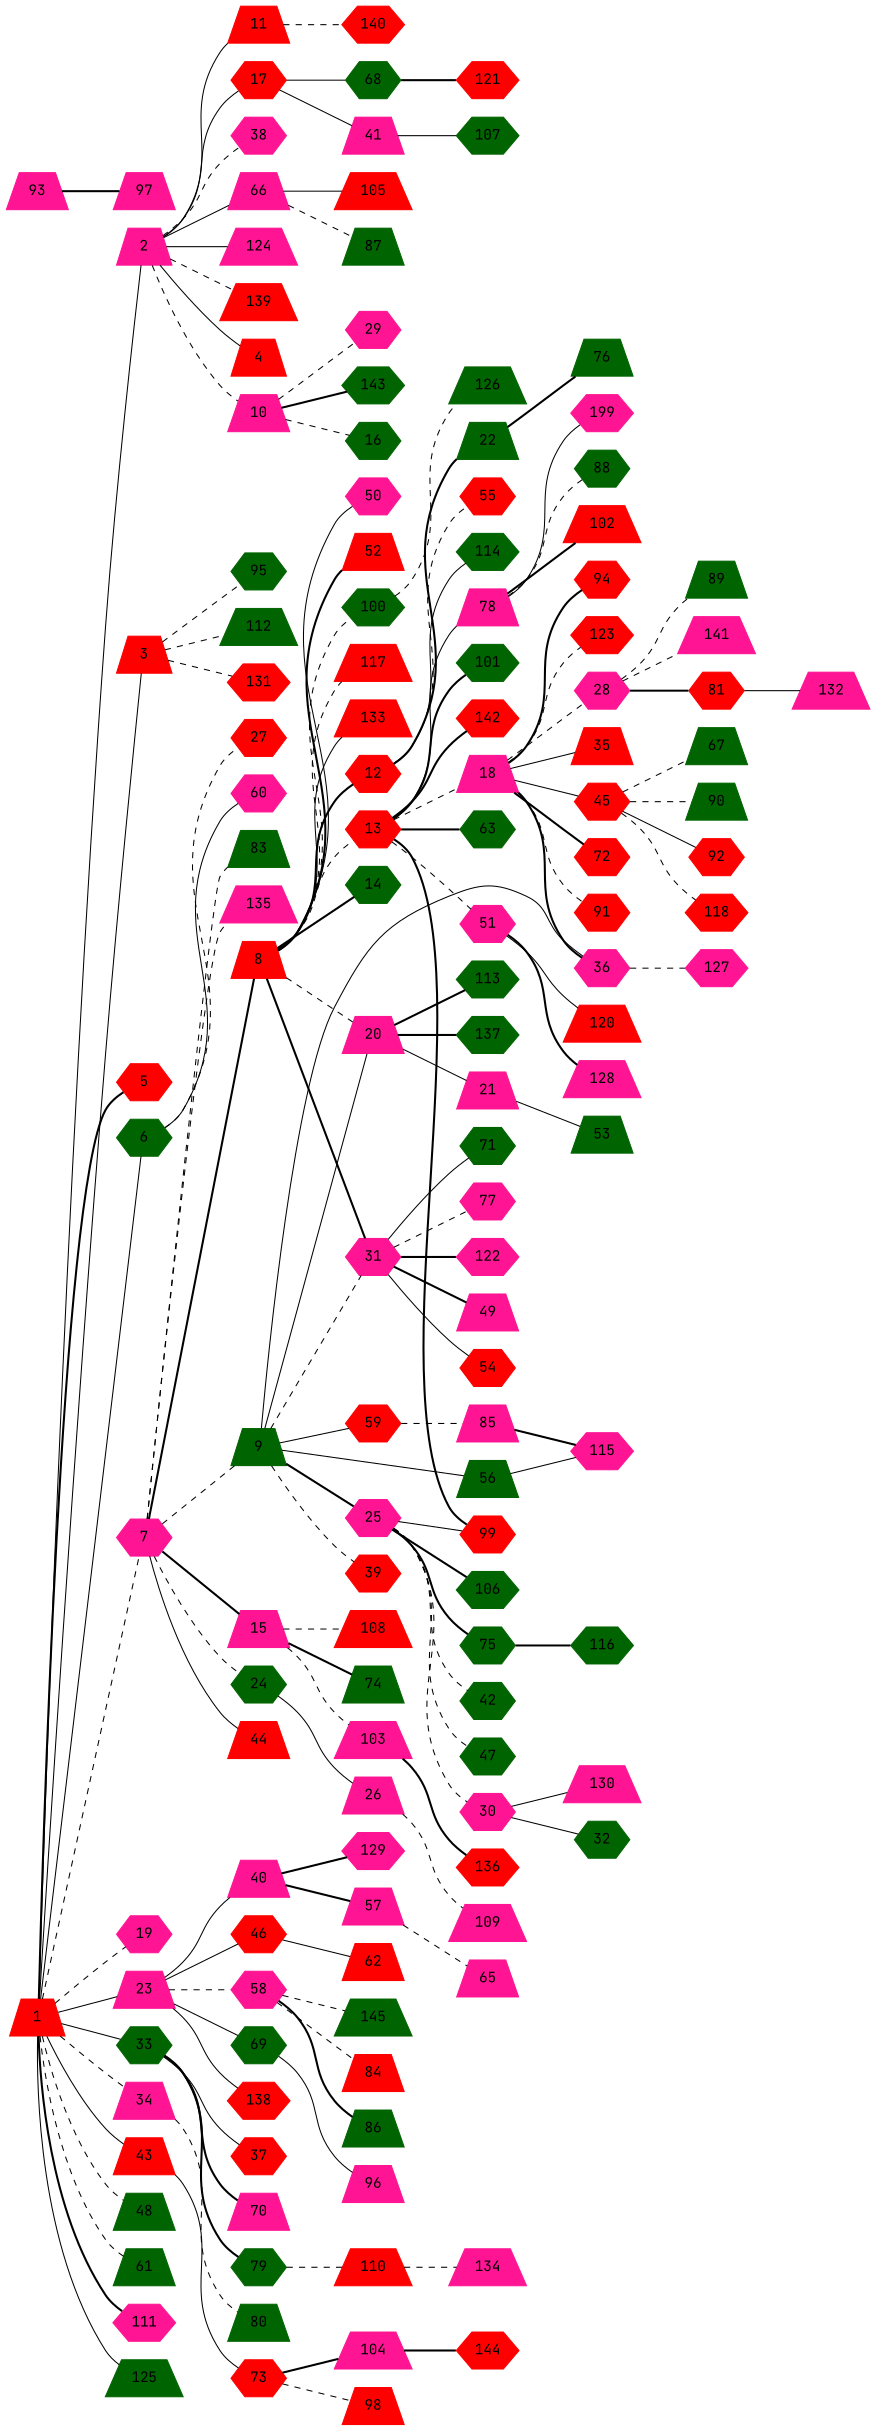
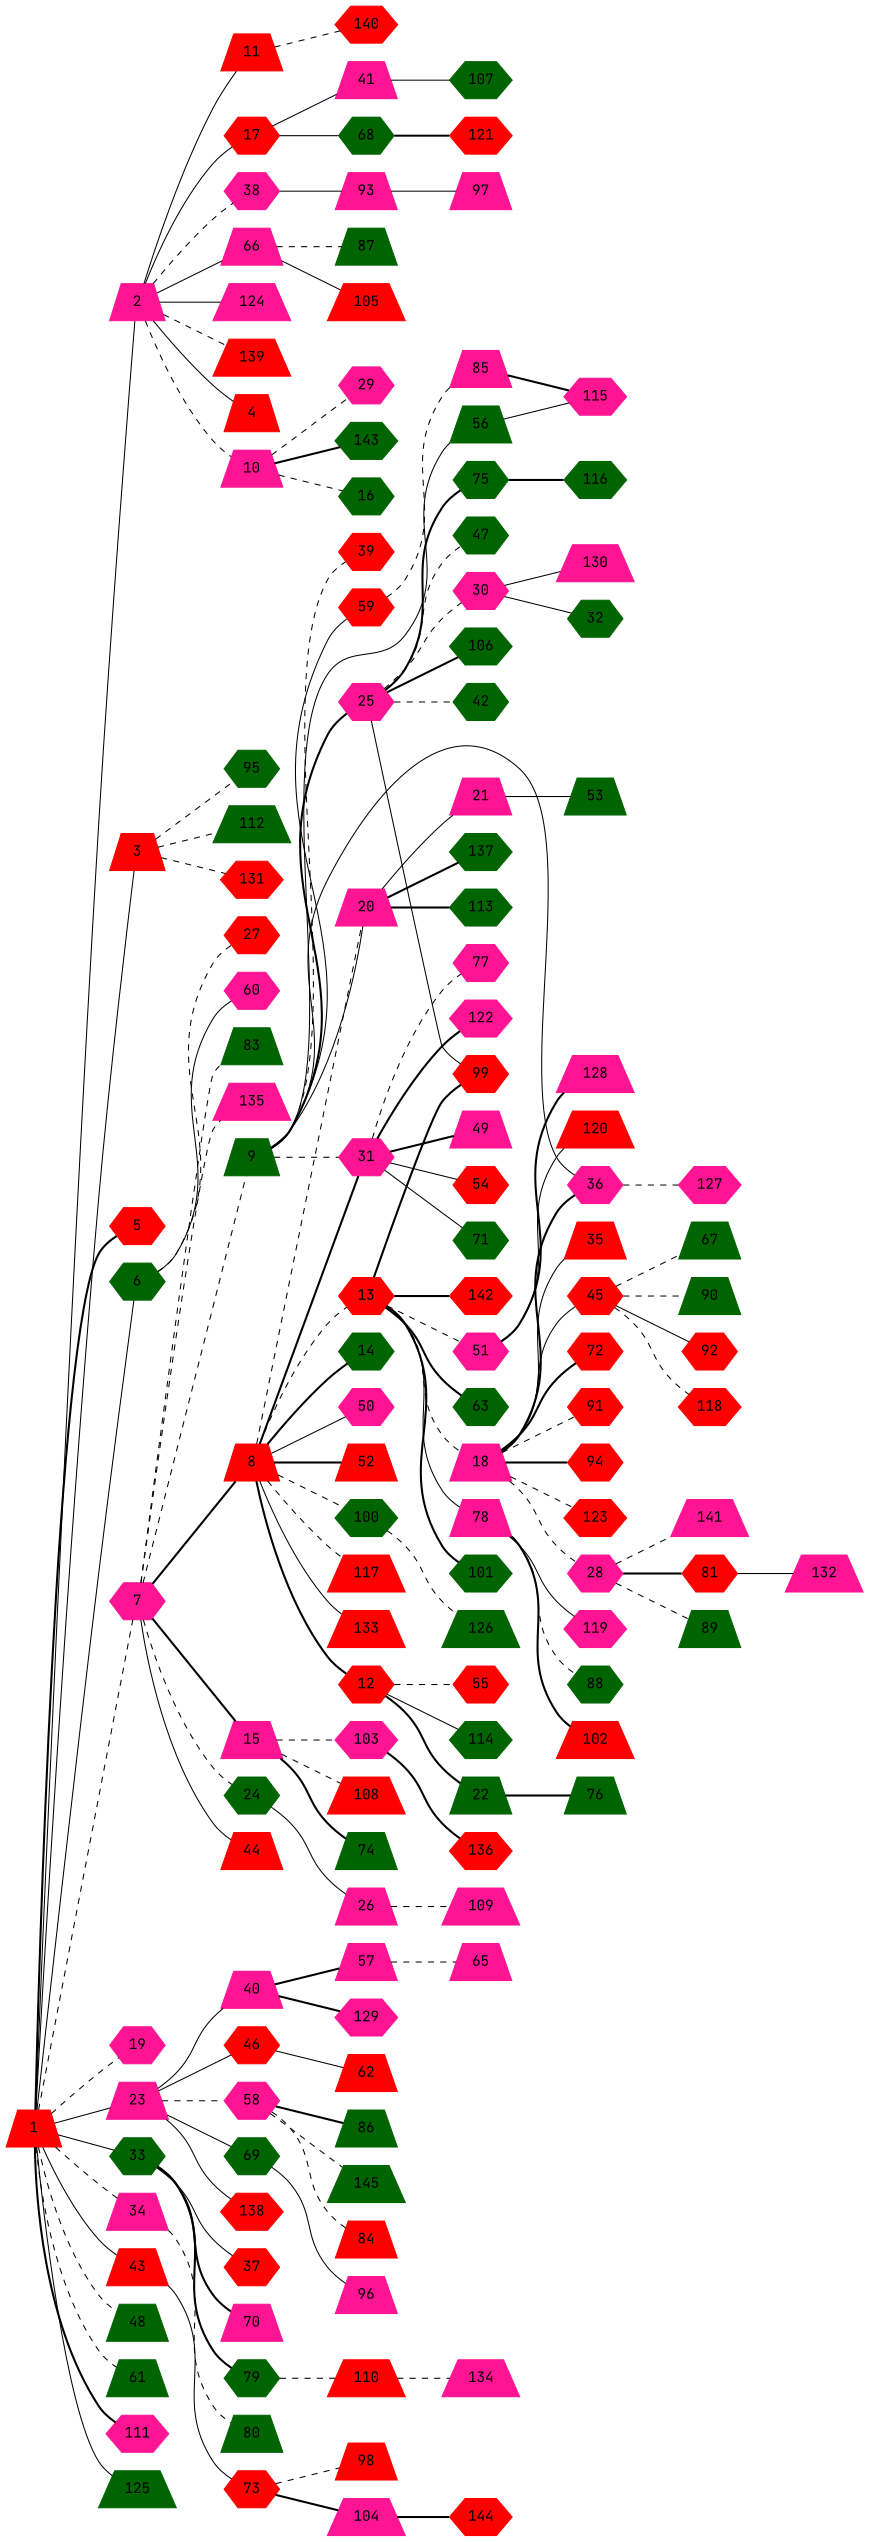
(91, 191) -> (424, 191)
none -> (311, 191)
(602, 413) -> (595, 1629)
(373, 1740) -> (366, 1740)
